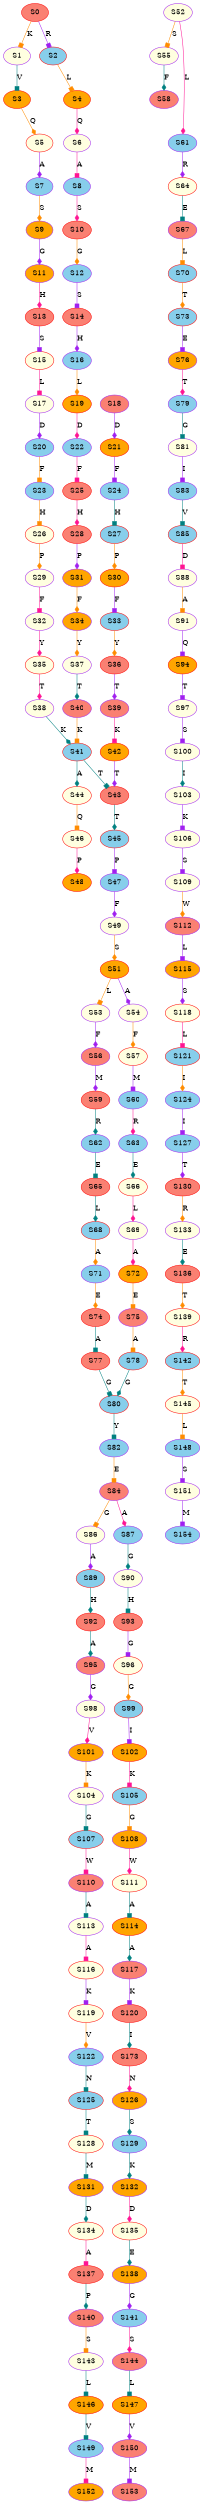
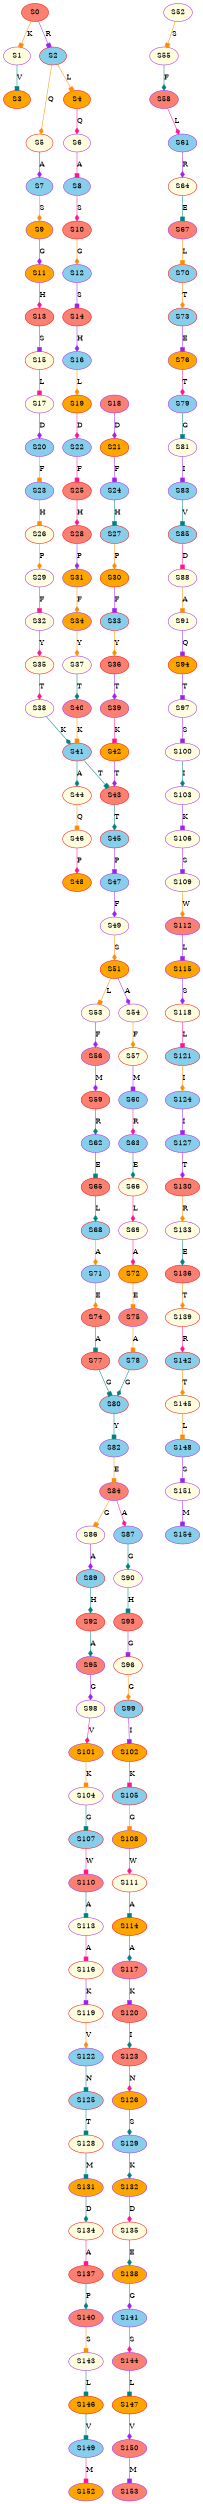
(184, 74) -> (172, 119)
(27, 119) -> (47, 96)
(130, 2057) -> (130, 2057)
